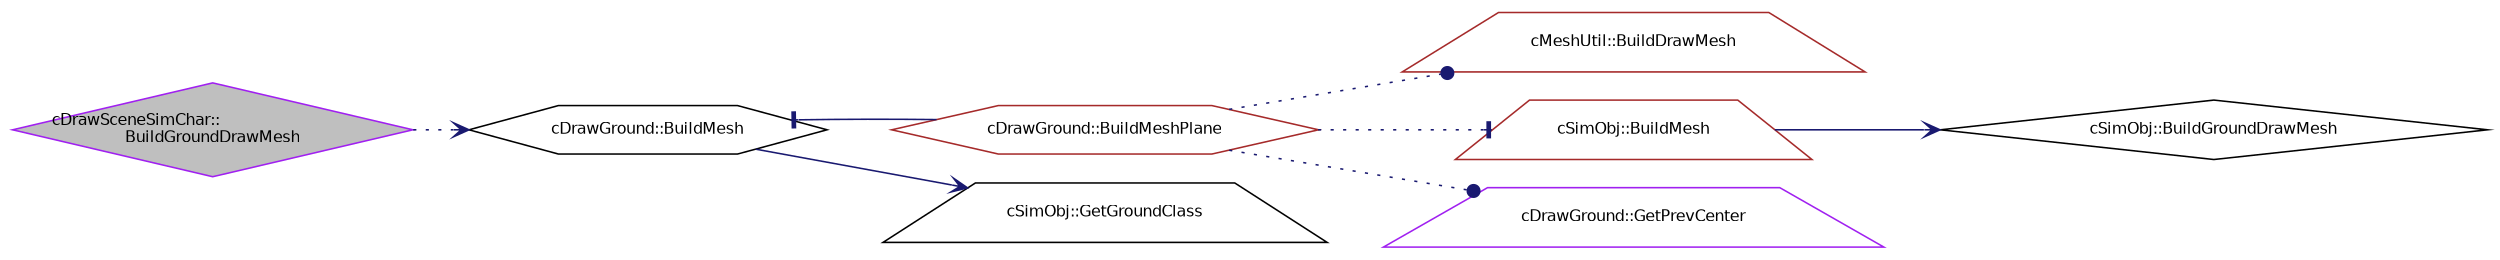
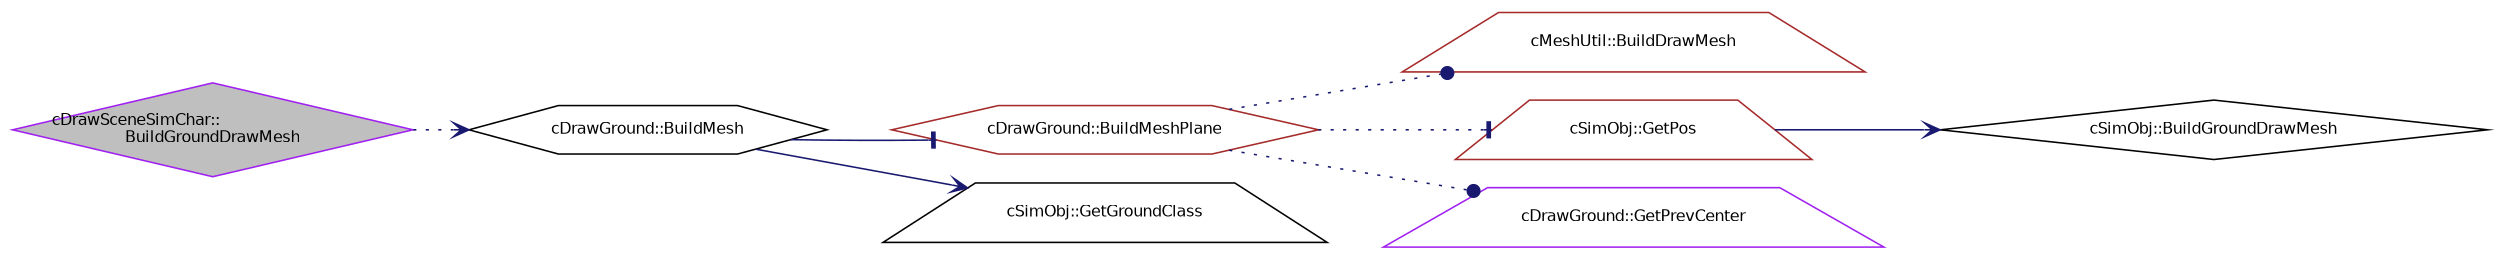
(868, 119) -> (860, 140)
(1634, 130) -> (1634, 130)
